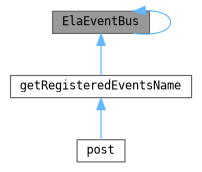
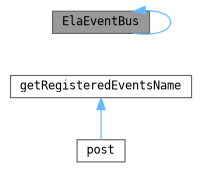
(101, 60) -> none
